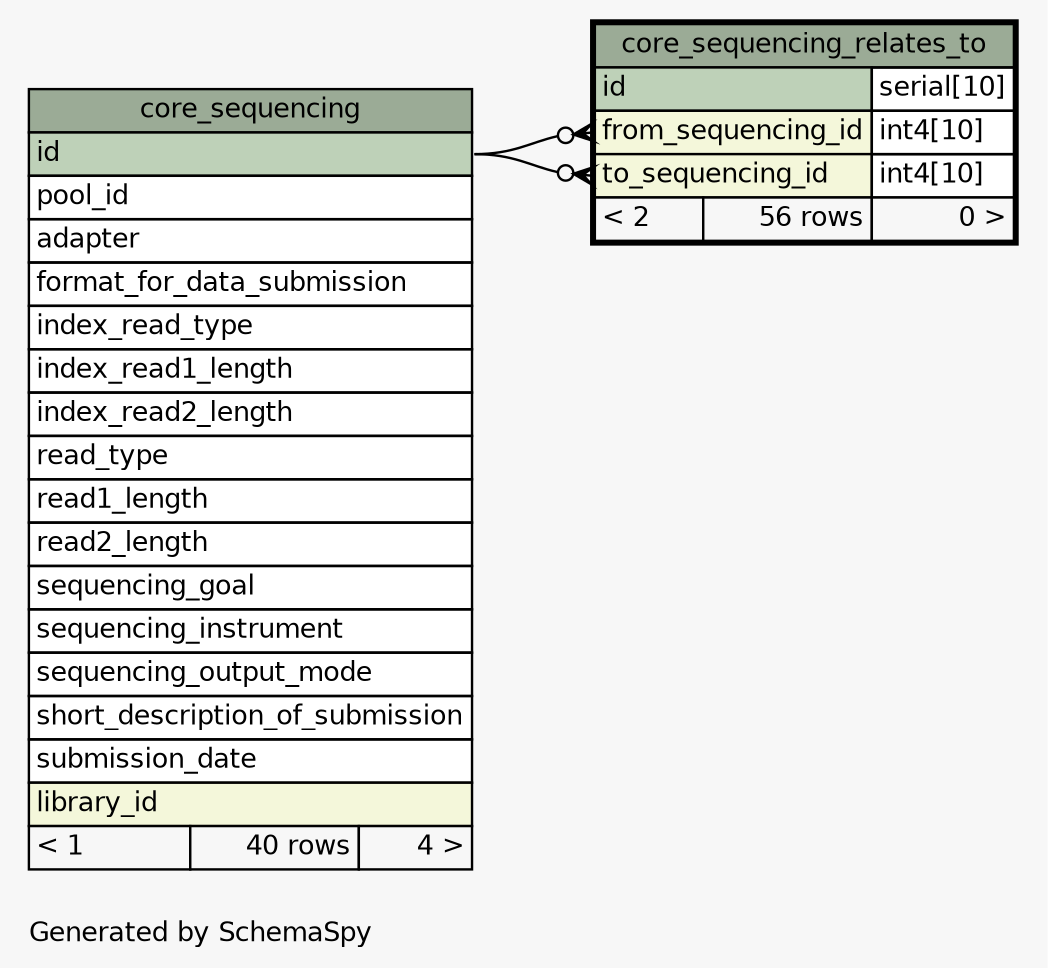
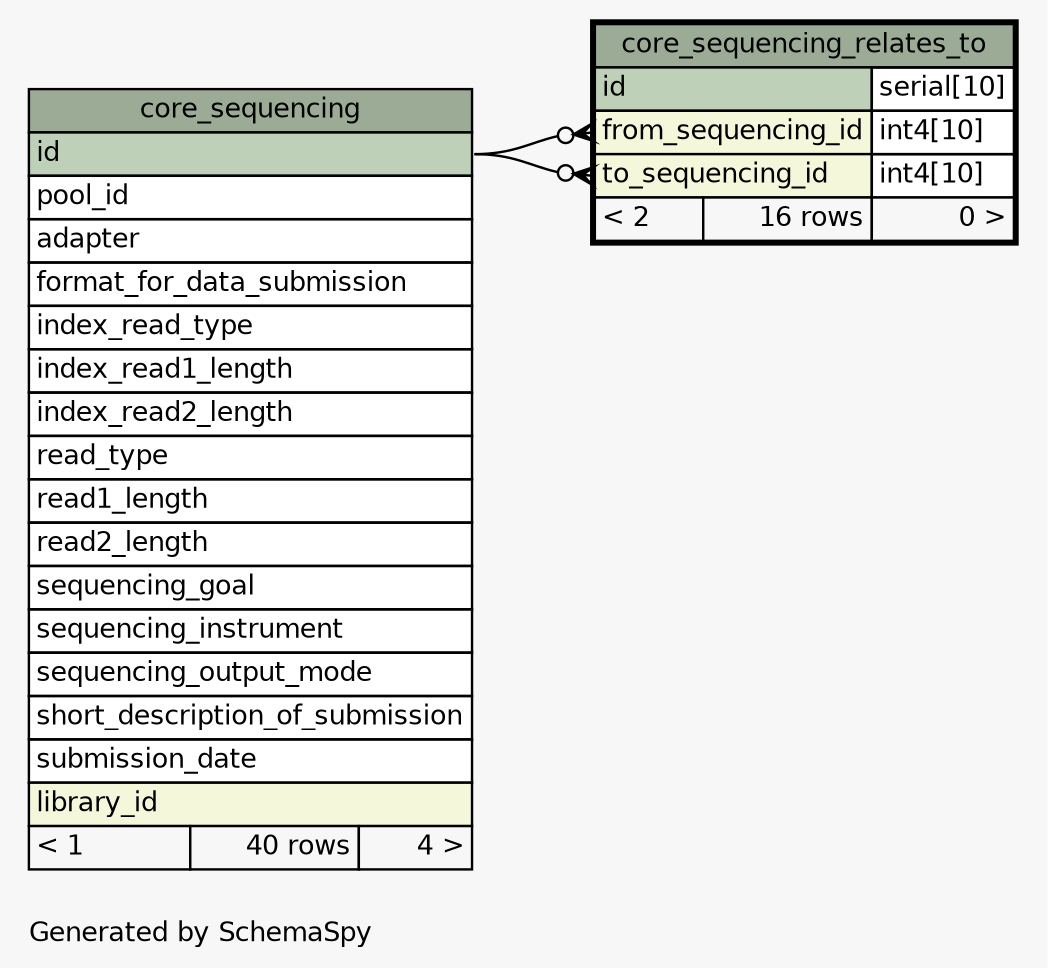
(812, 218) -> (812, 218)
